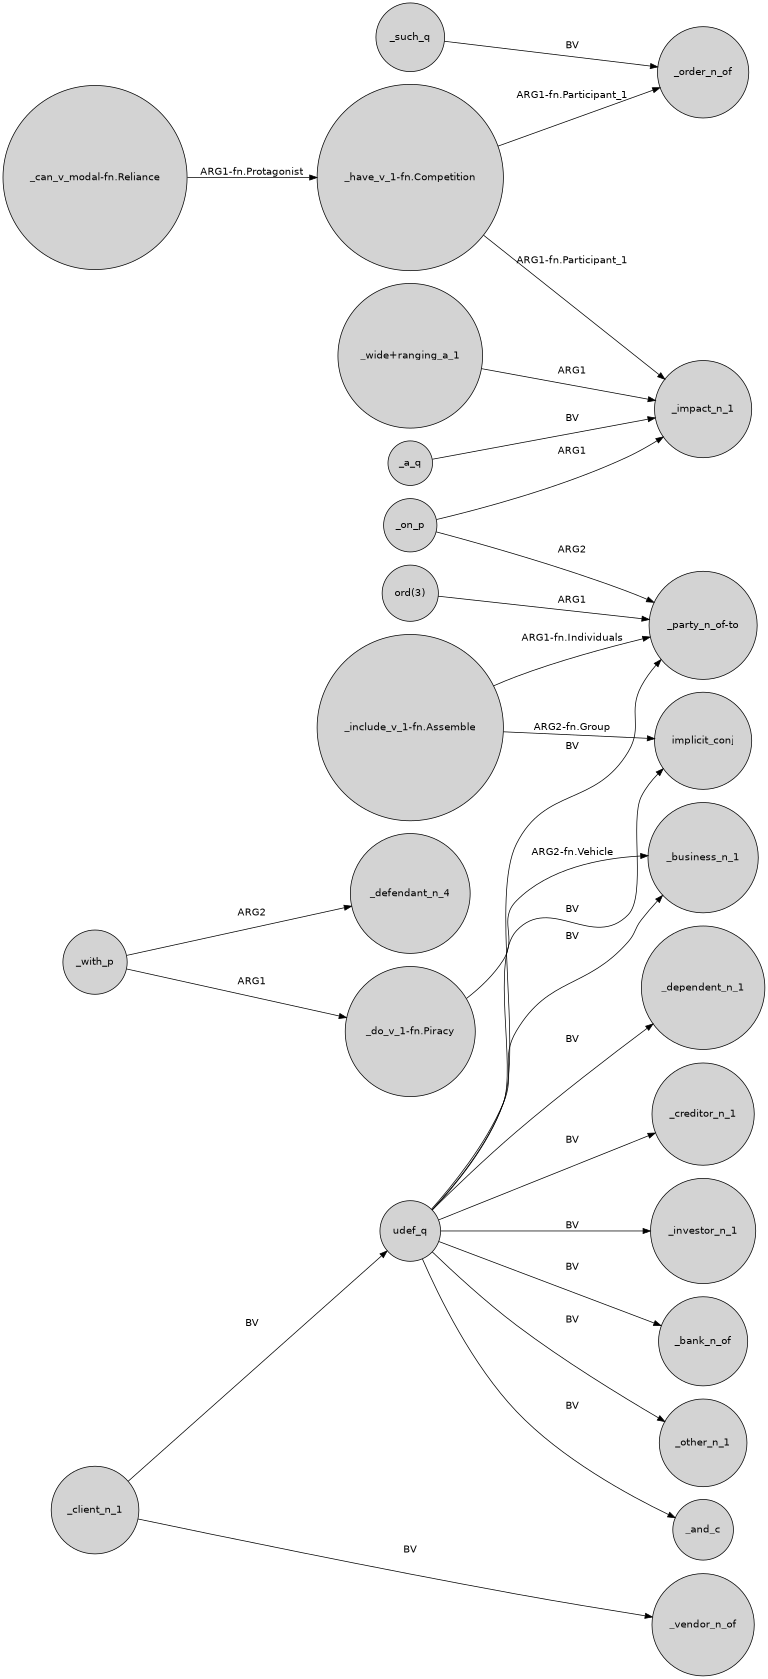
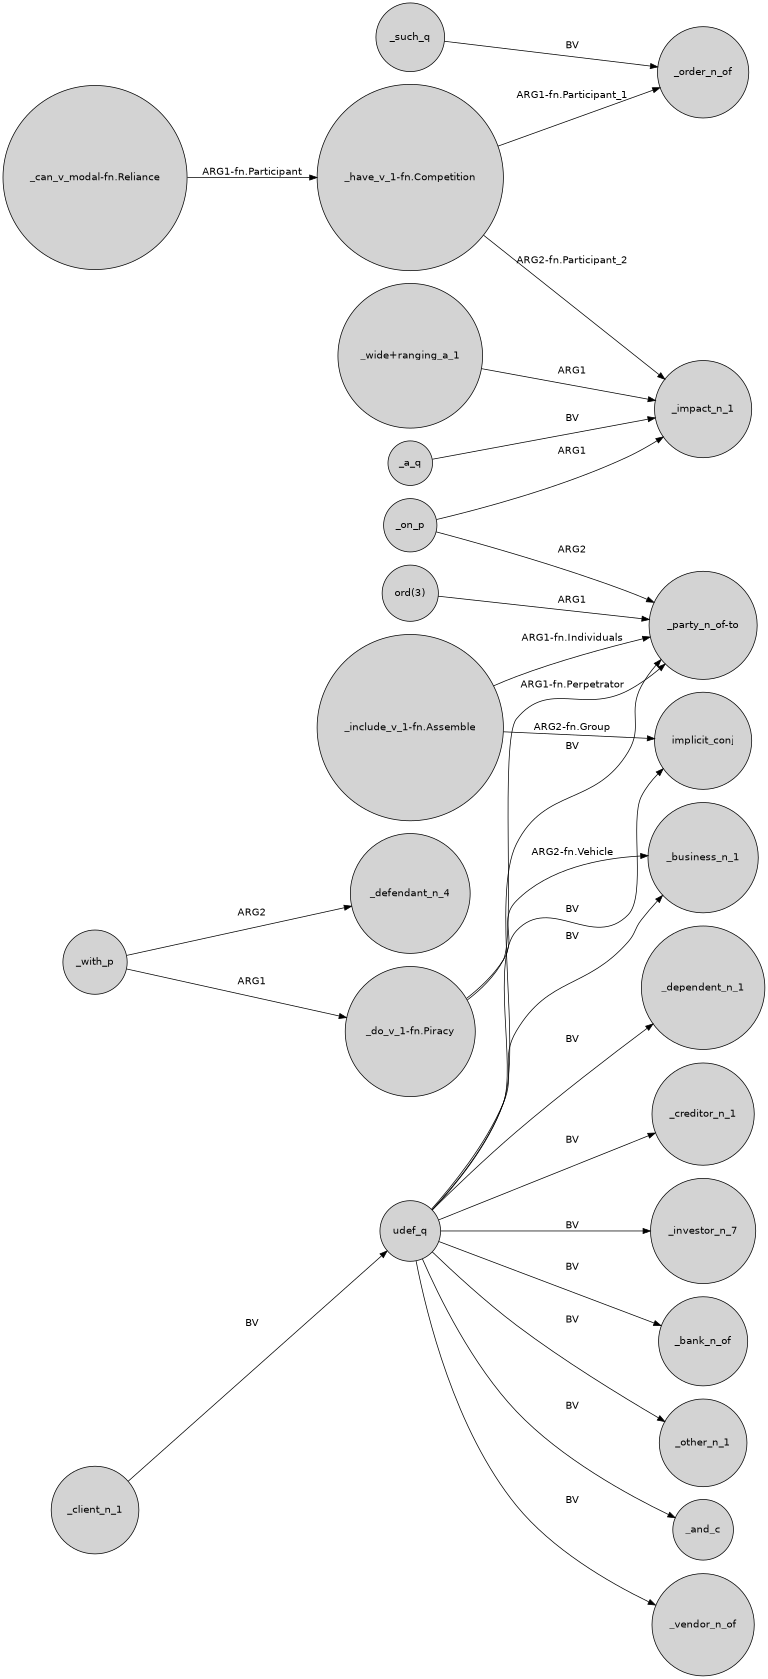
(252, 172) -> (252, 172)
(572, 260) -> (572, 260)
none -> (508, 787)
(703, 1231) -> (703, 1231)
(391, 1570) -> (488, 1463)
